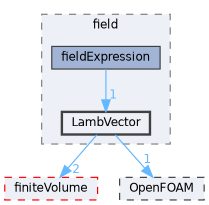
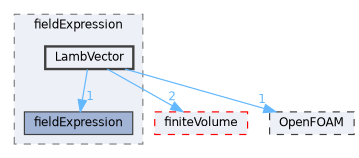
(106, 26) -> (79, 26)
(106, 85) -> (85, 85)
